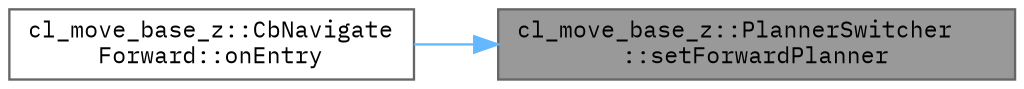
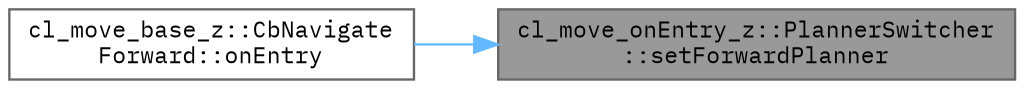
(757, 44) -> (757, 44)
